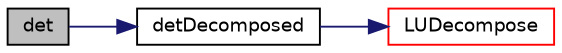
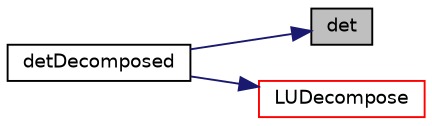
(93, 27) -> (241, 42)
